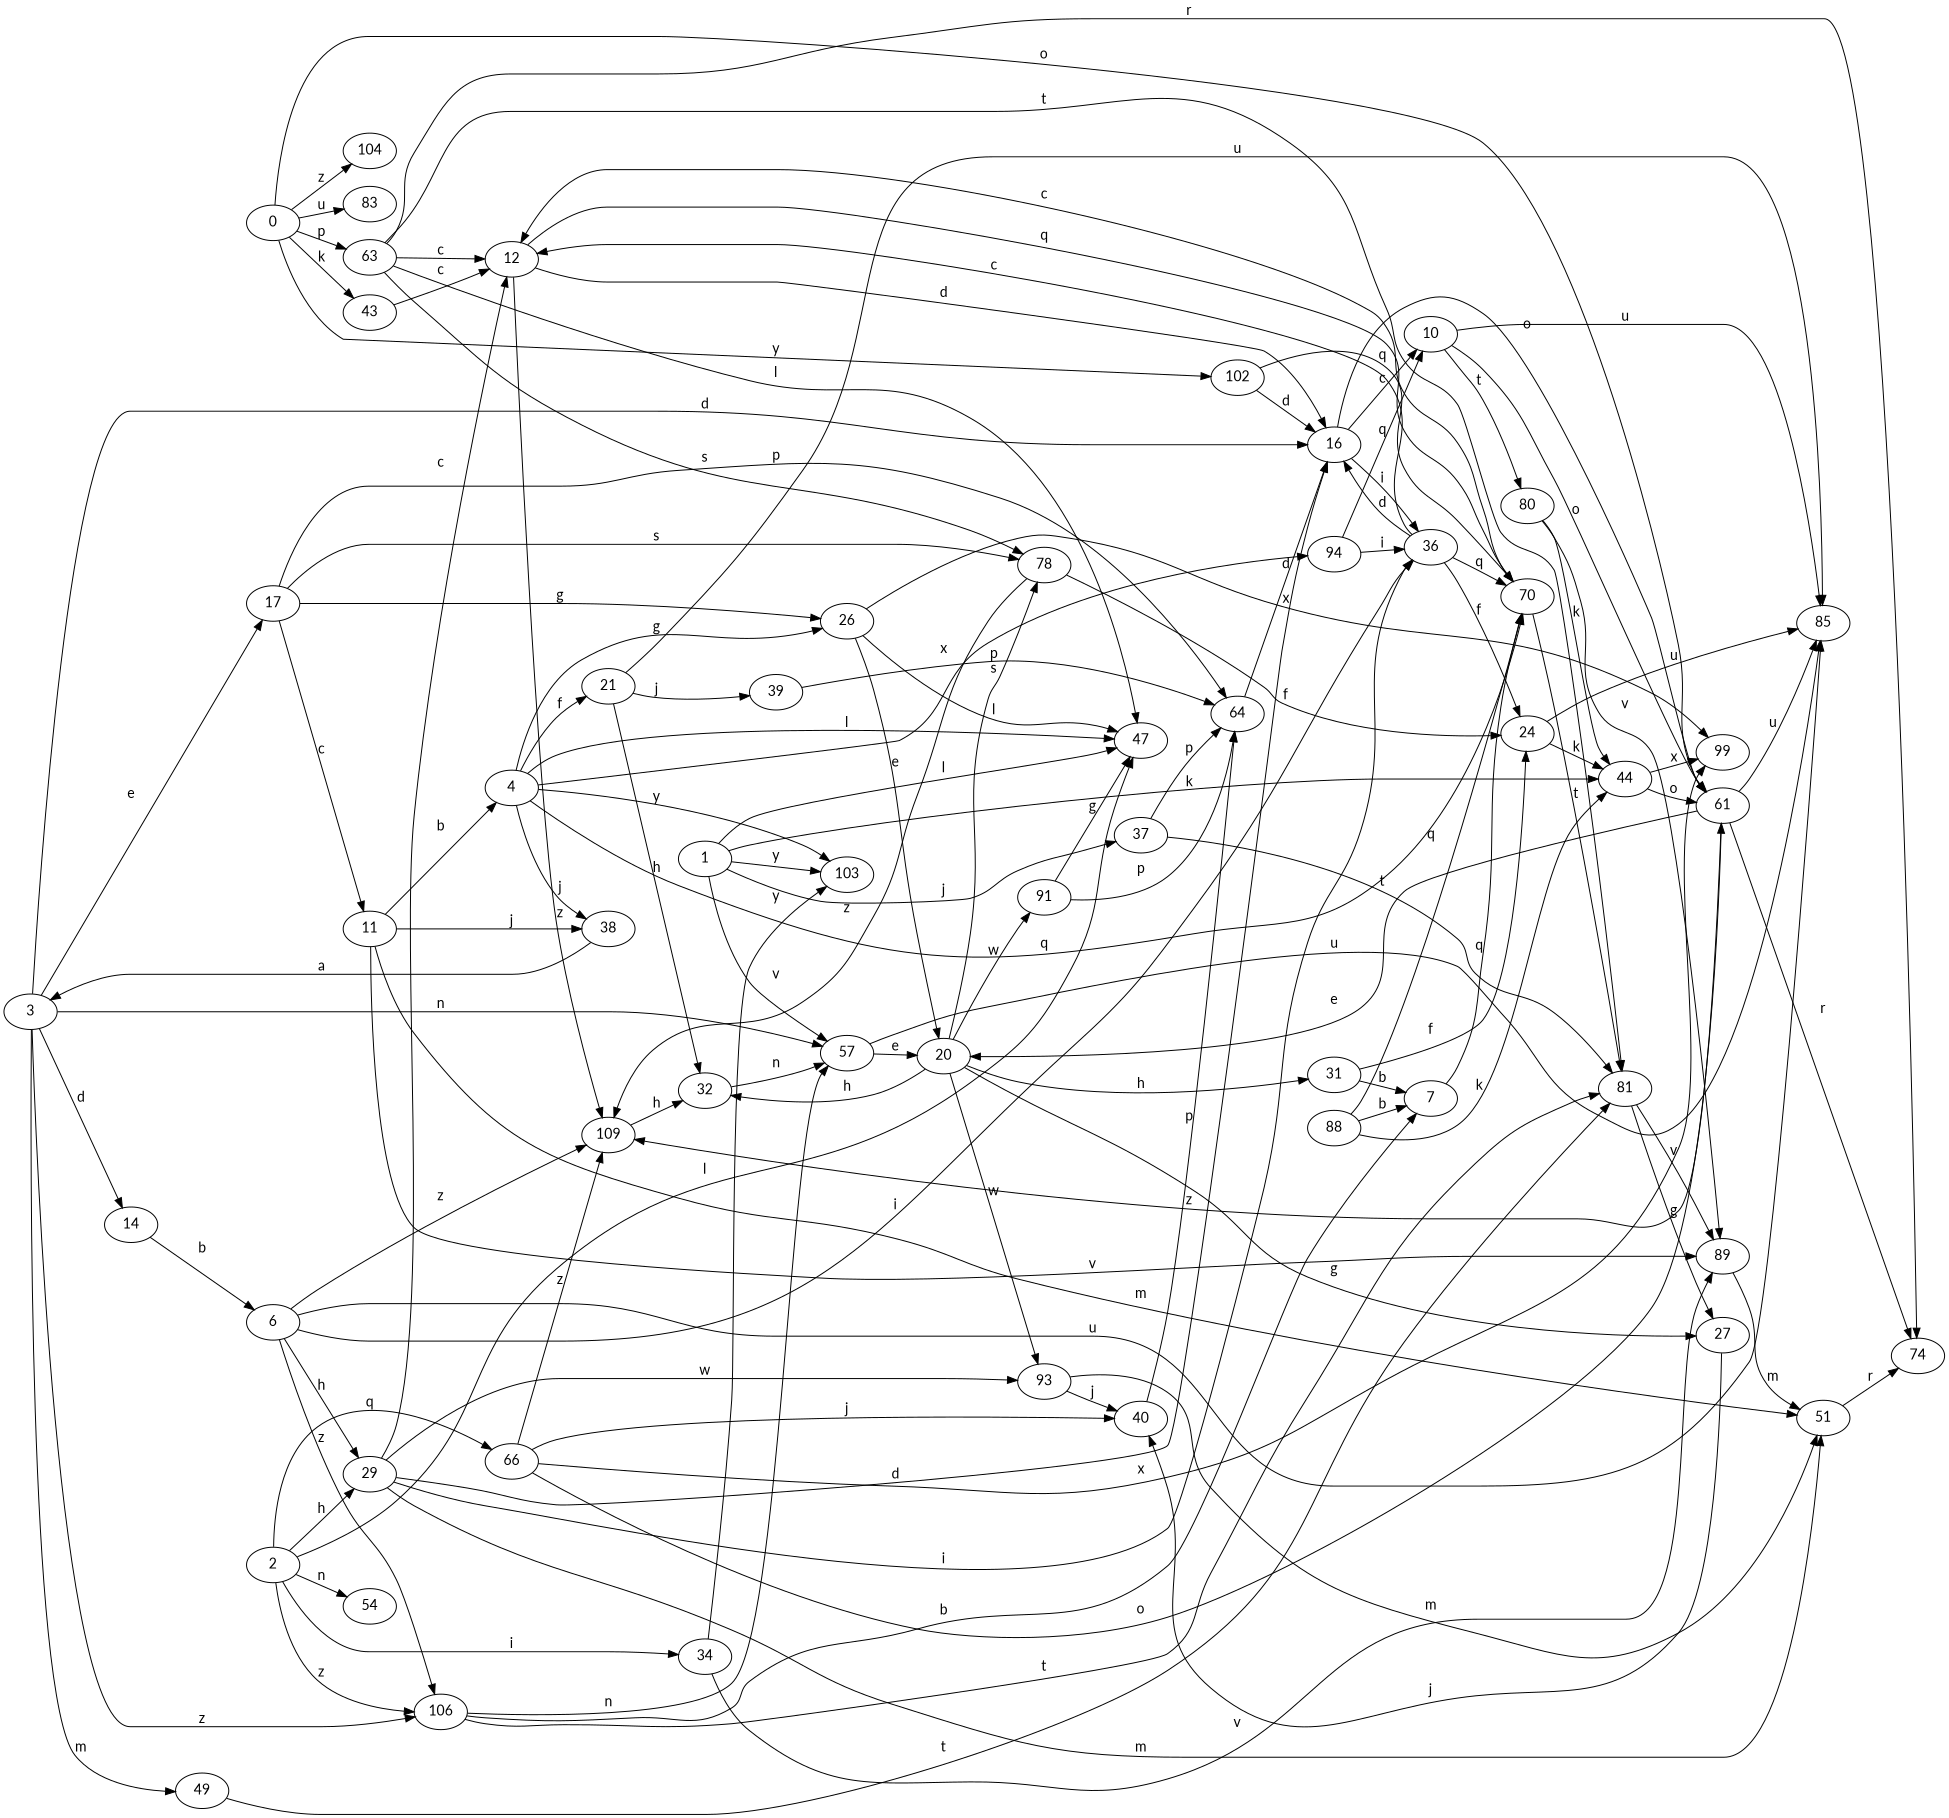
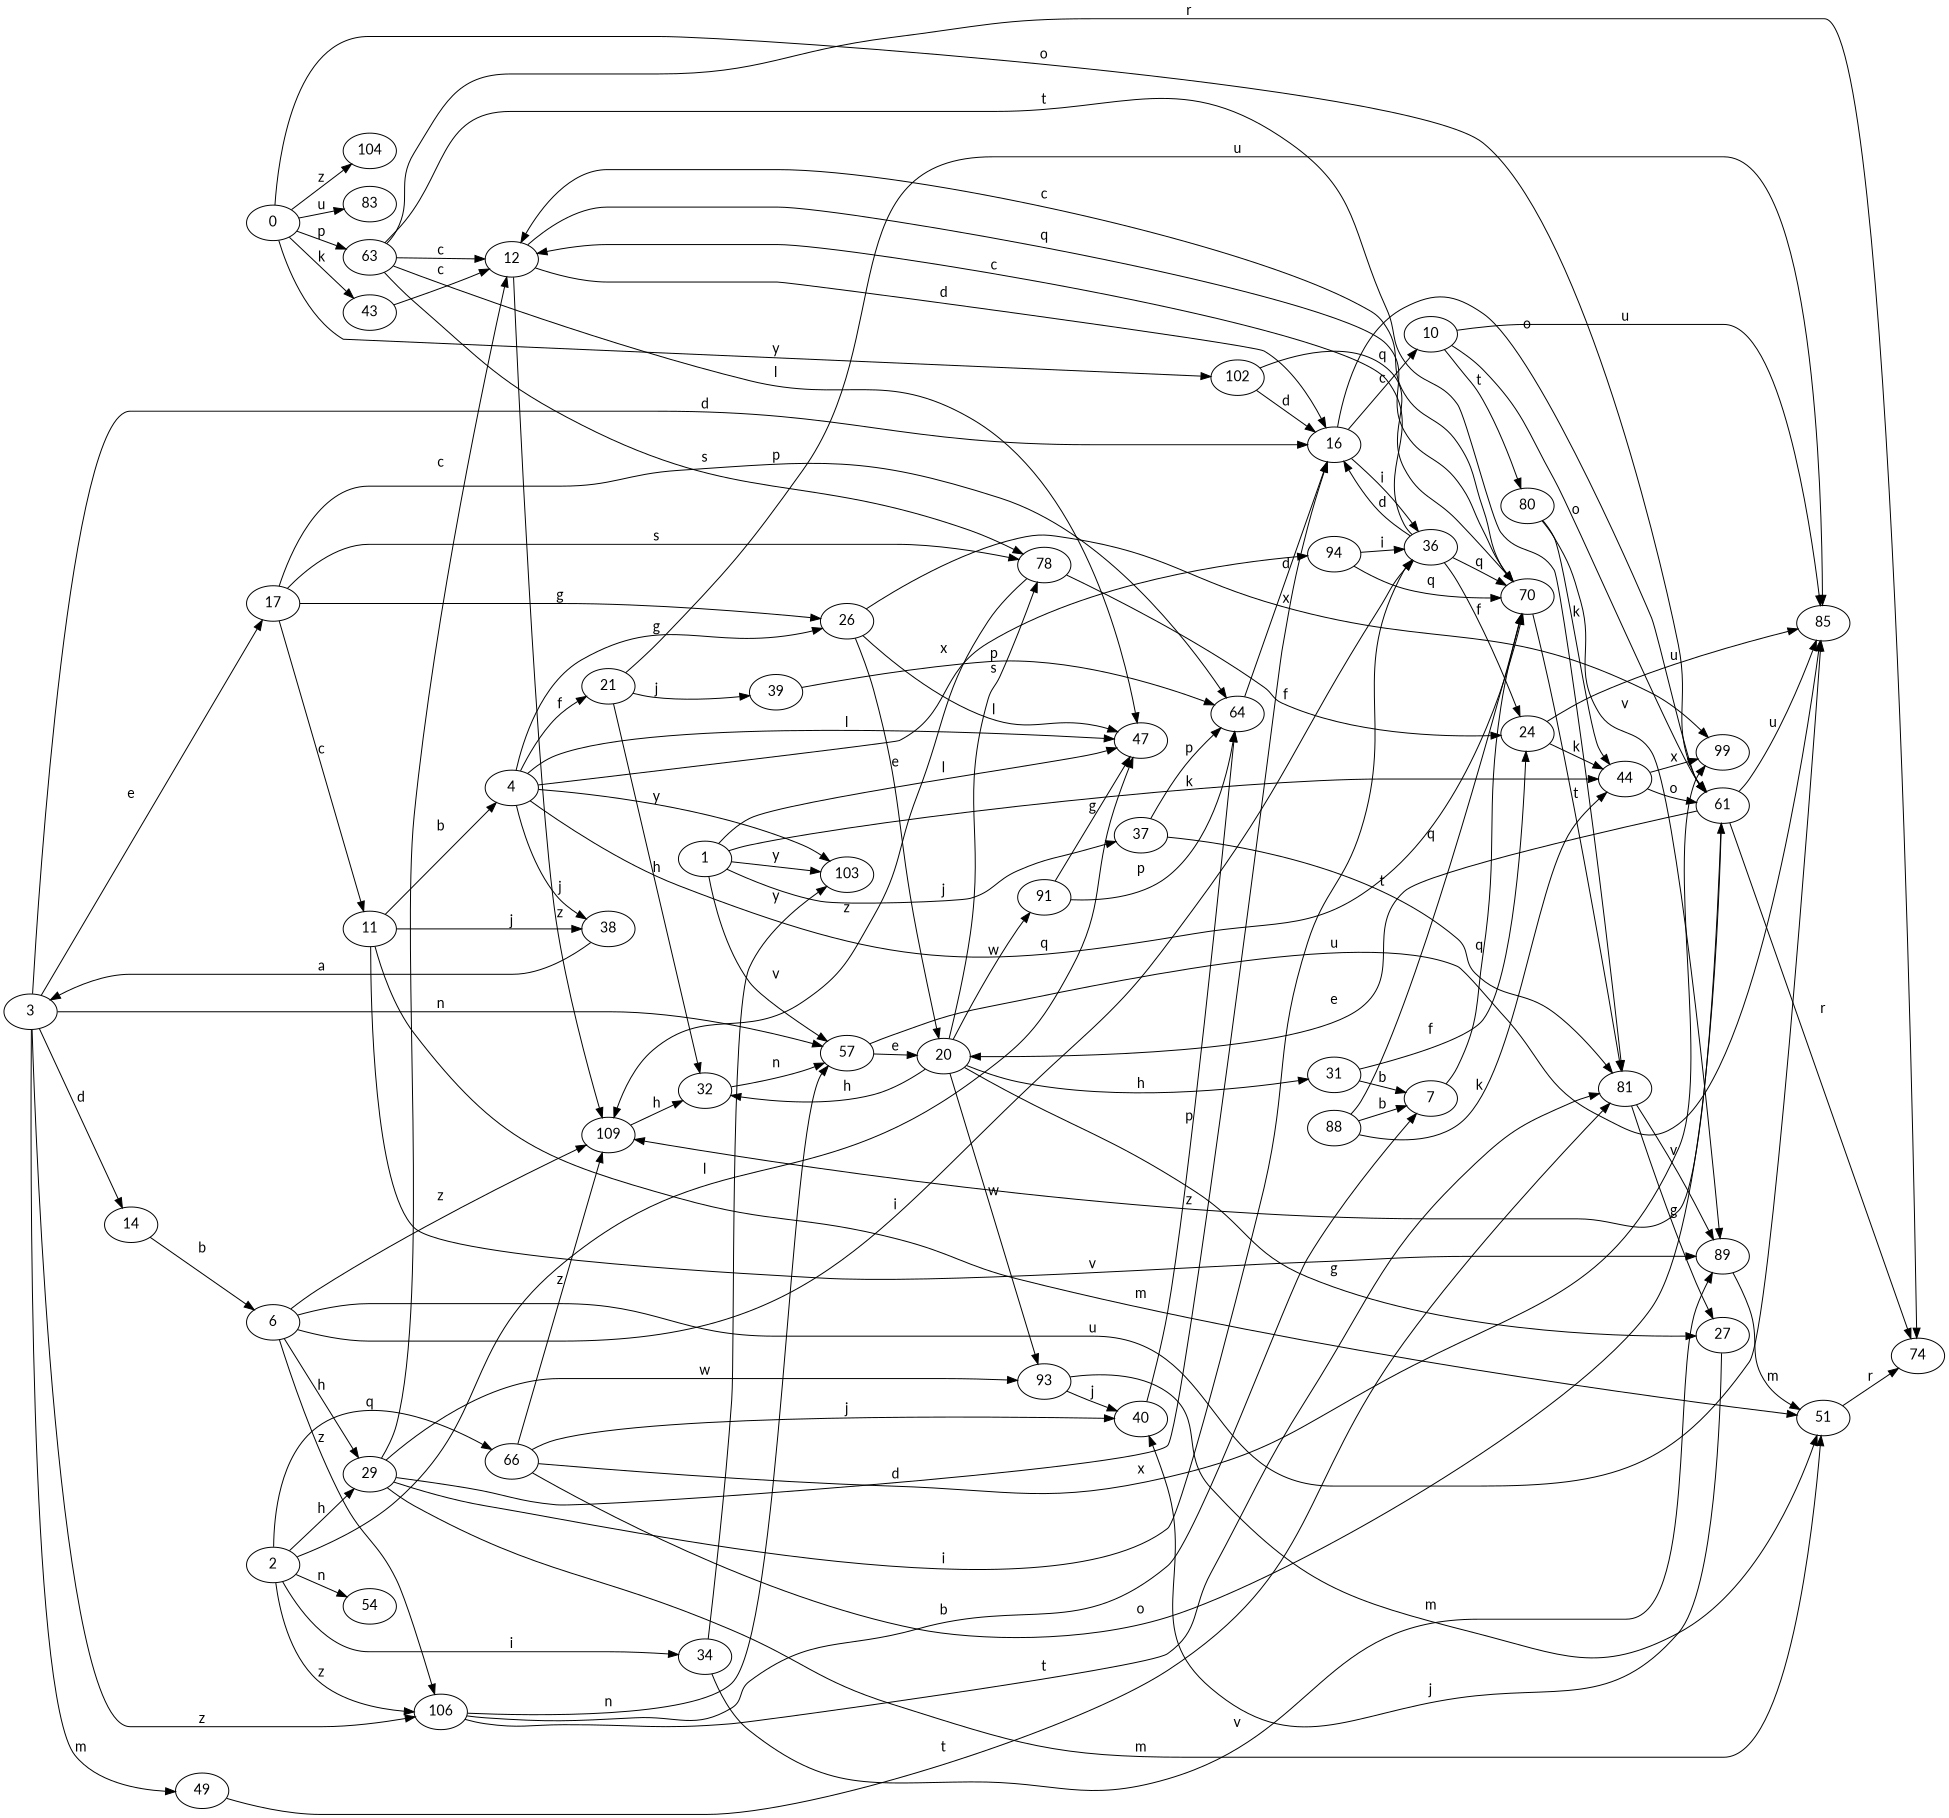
(1381, 449) -> (1420, 592)
